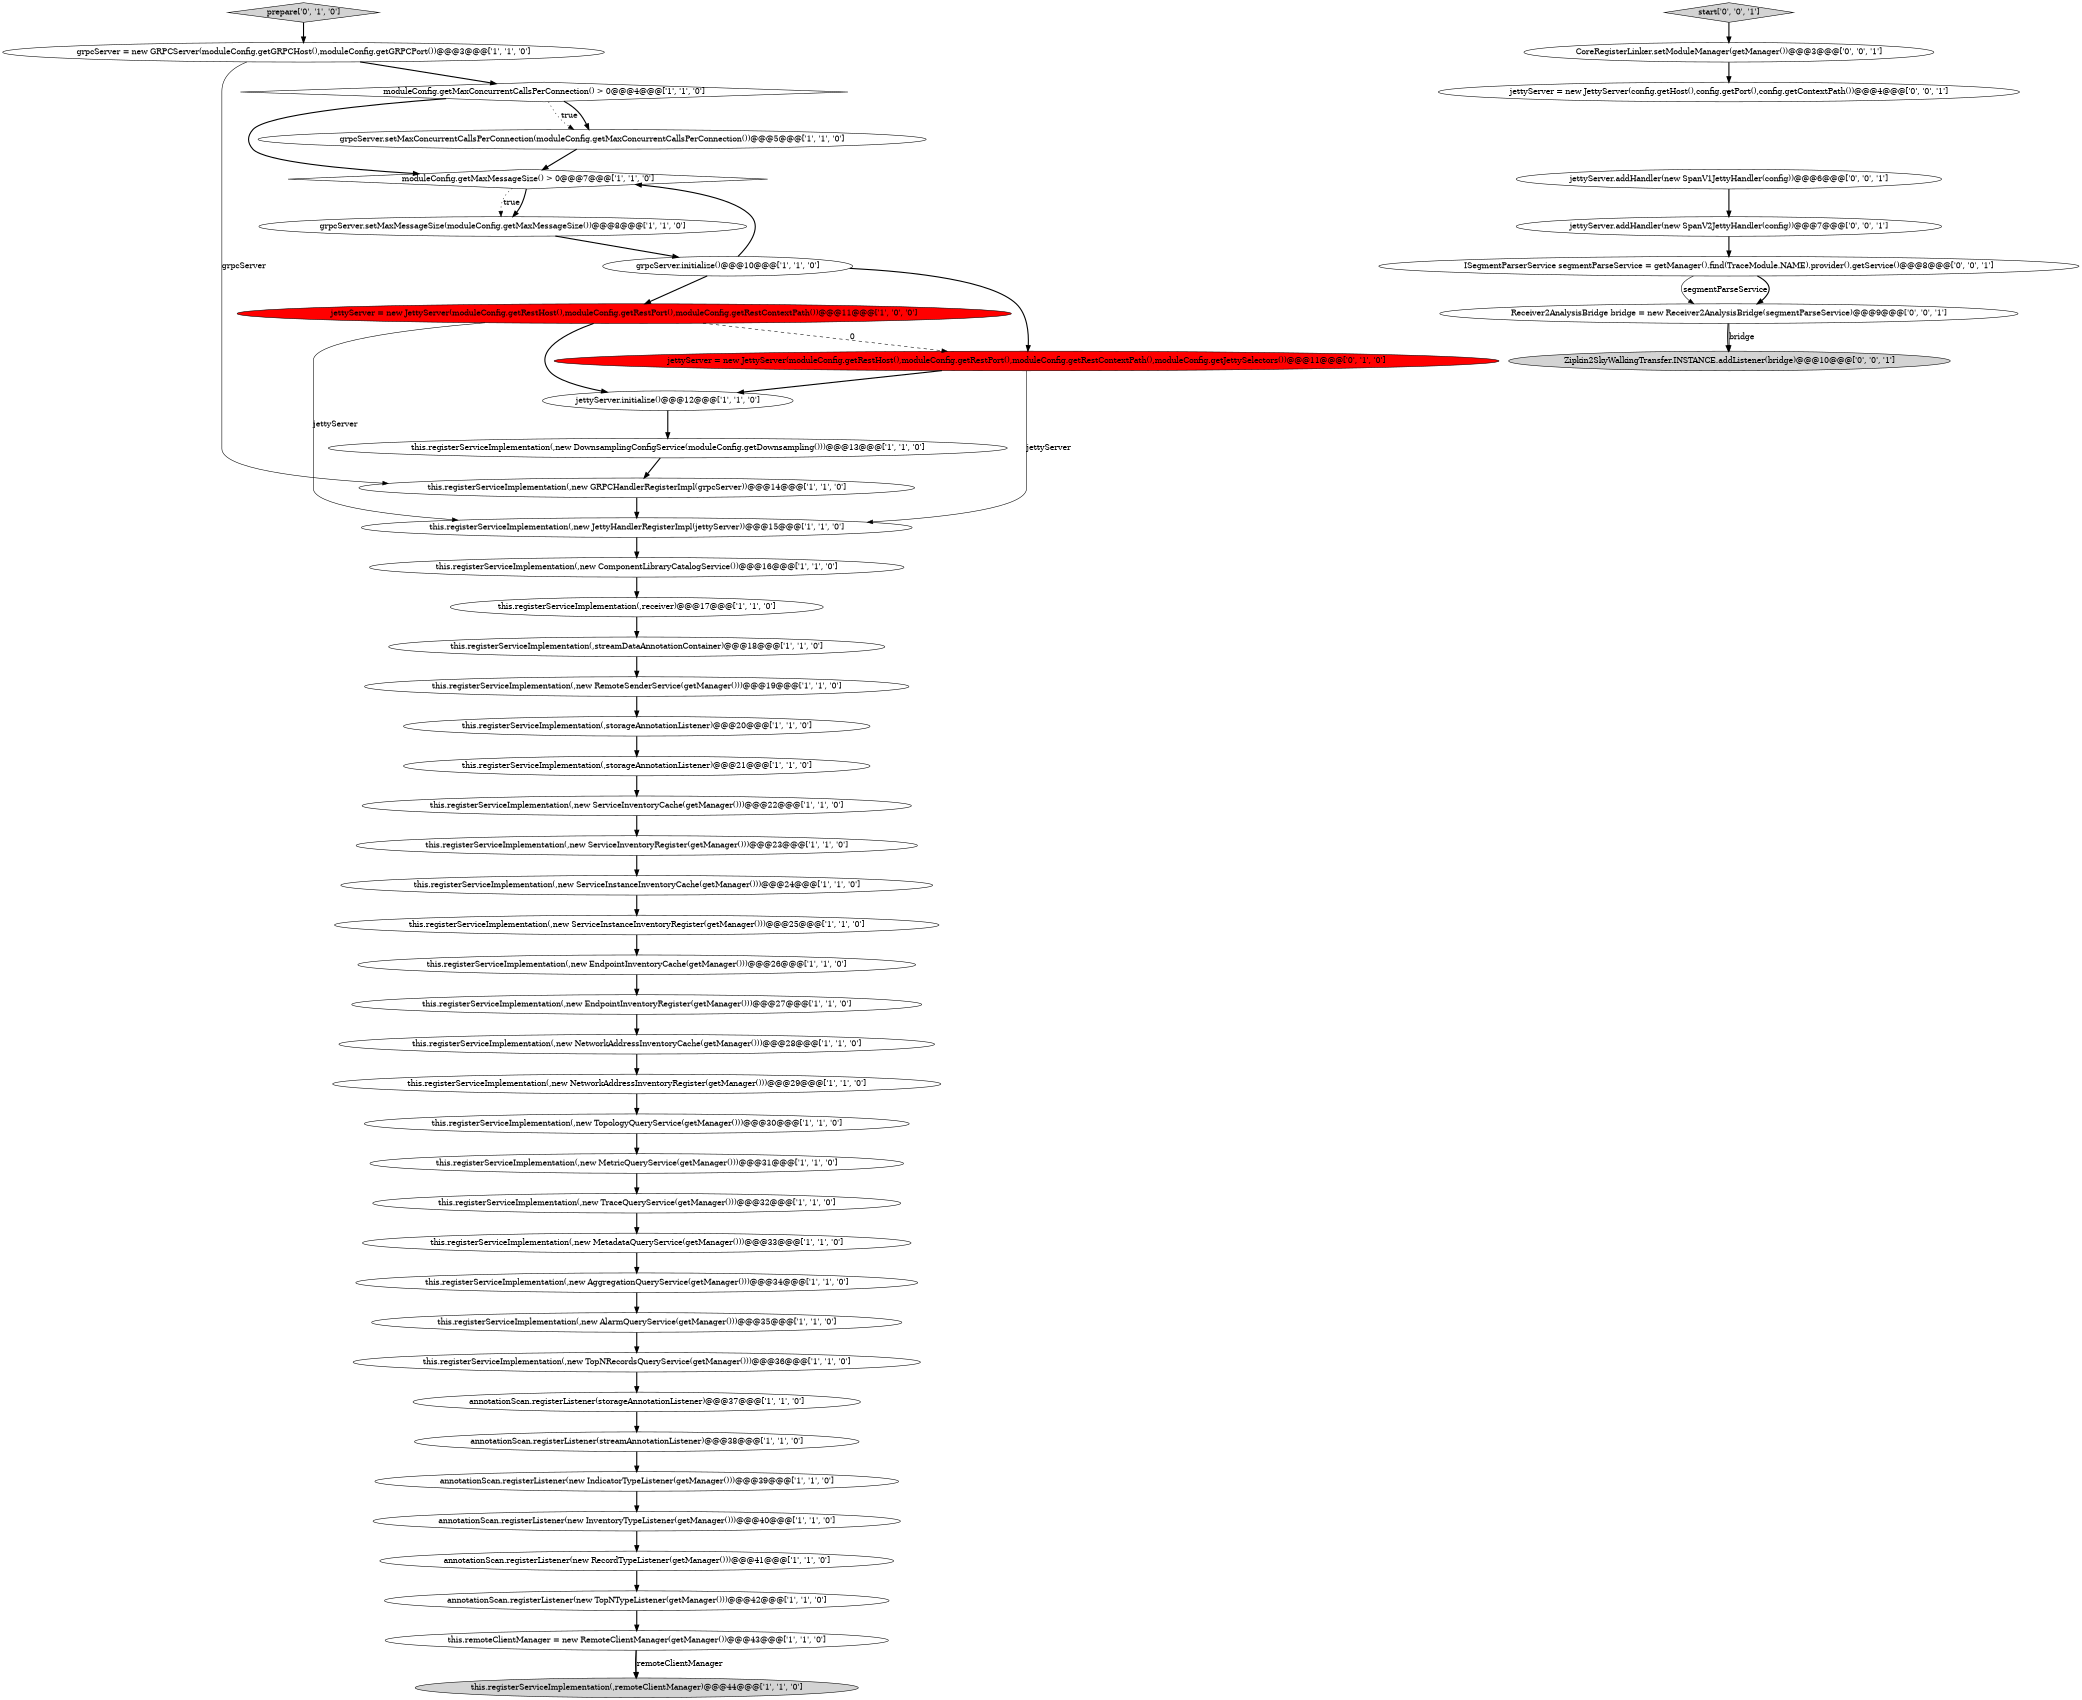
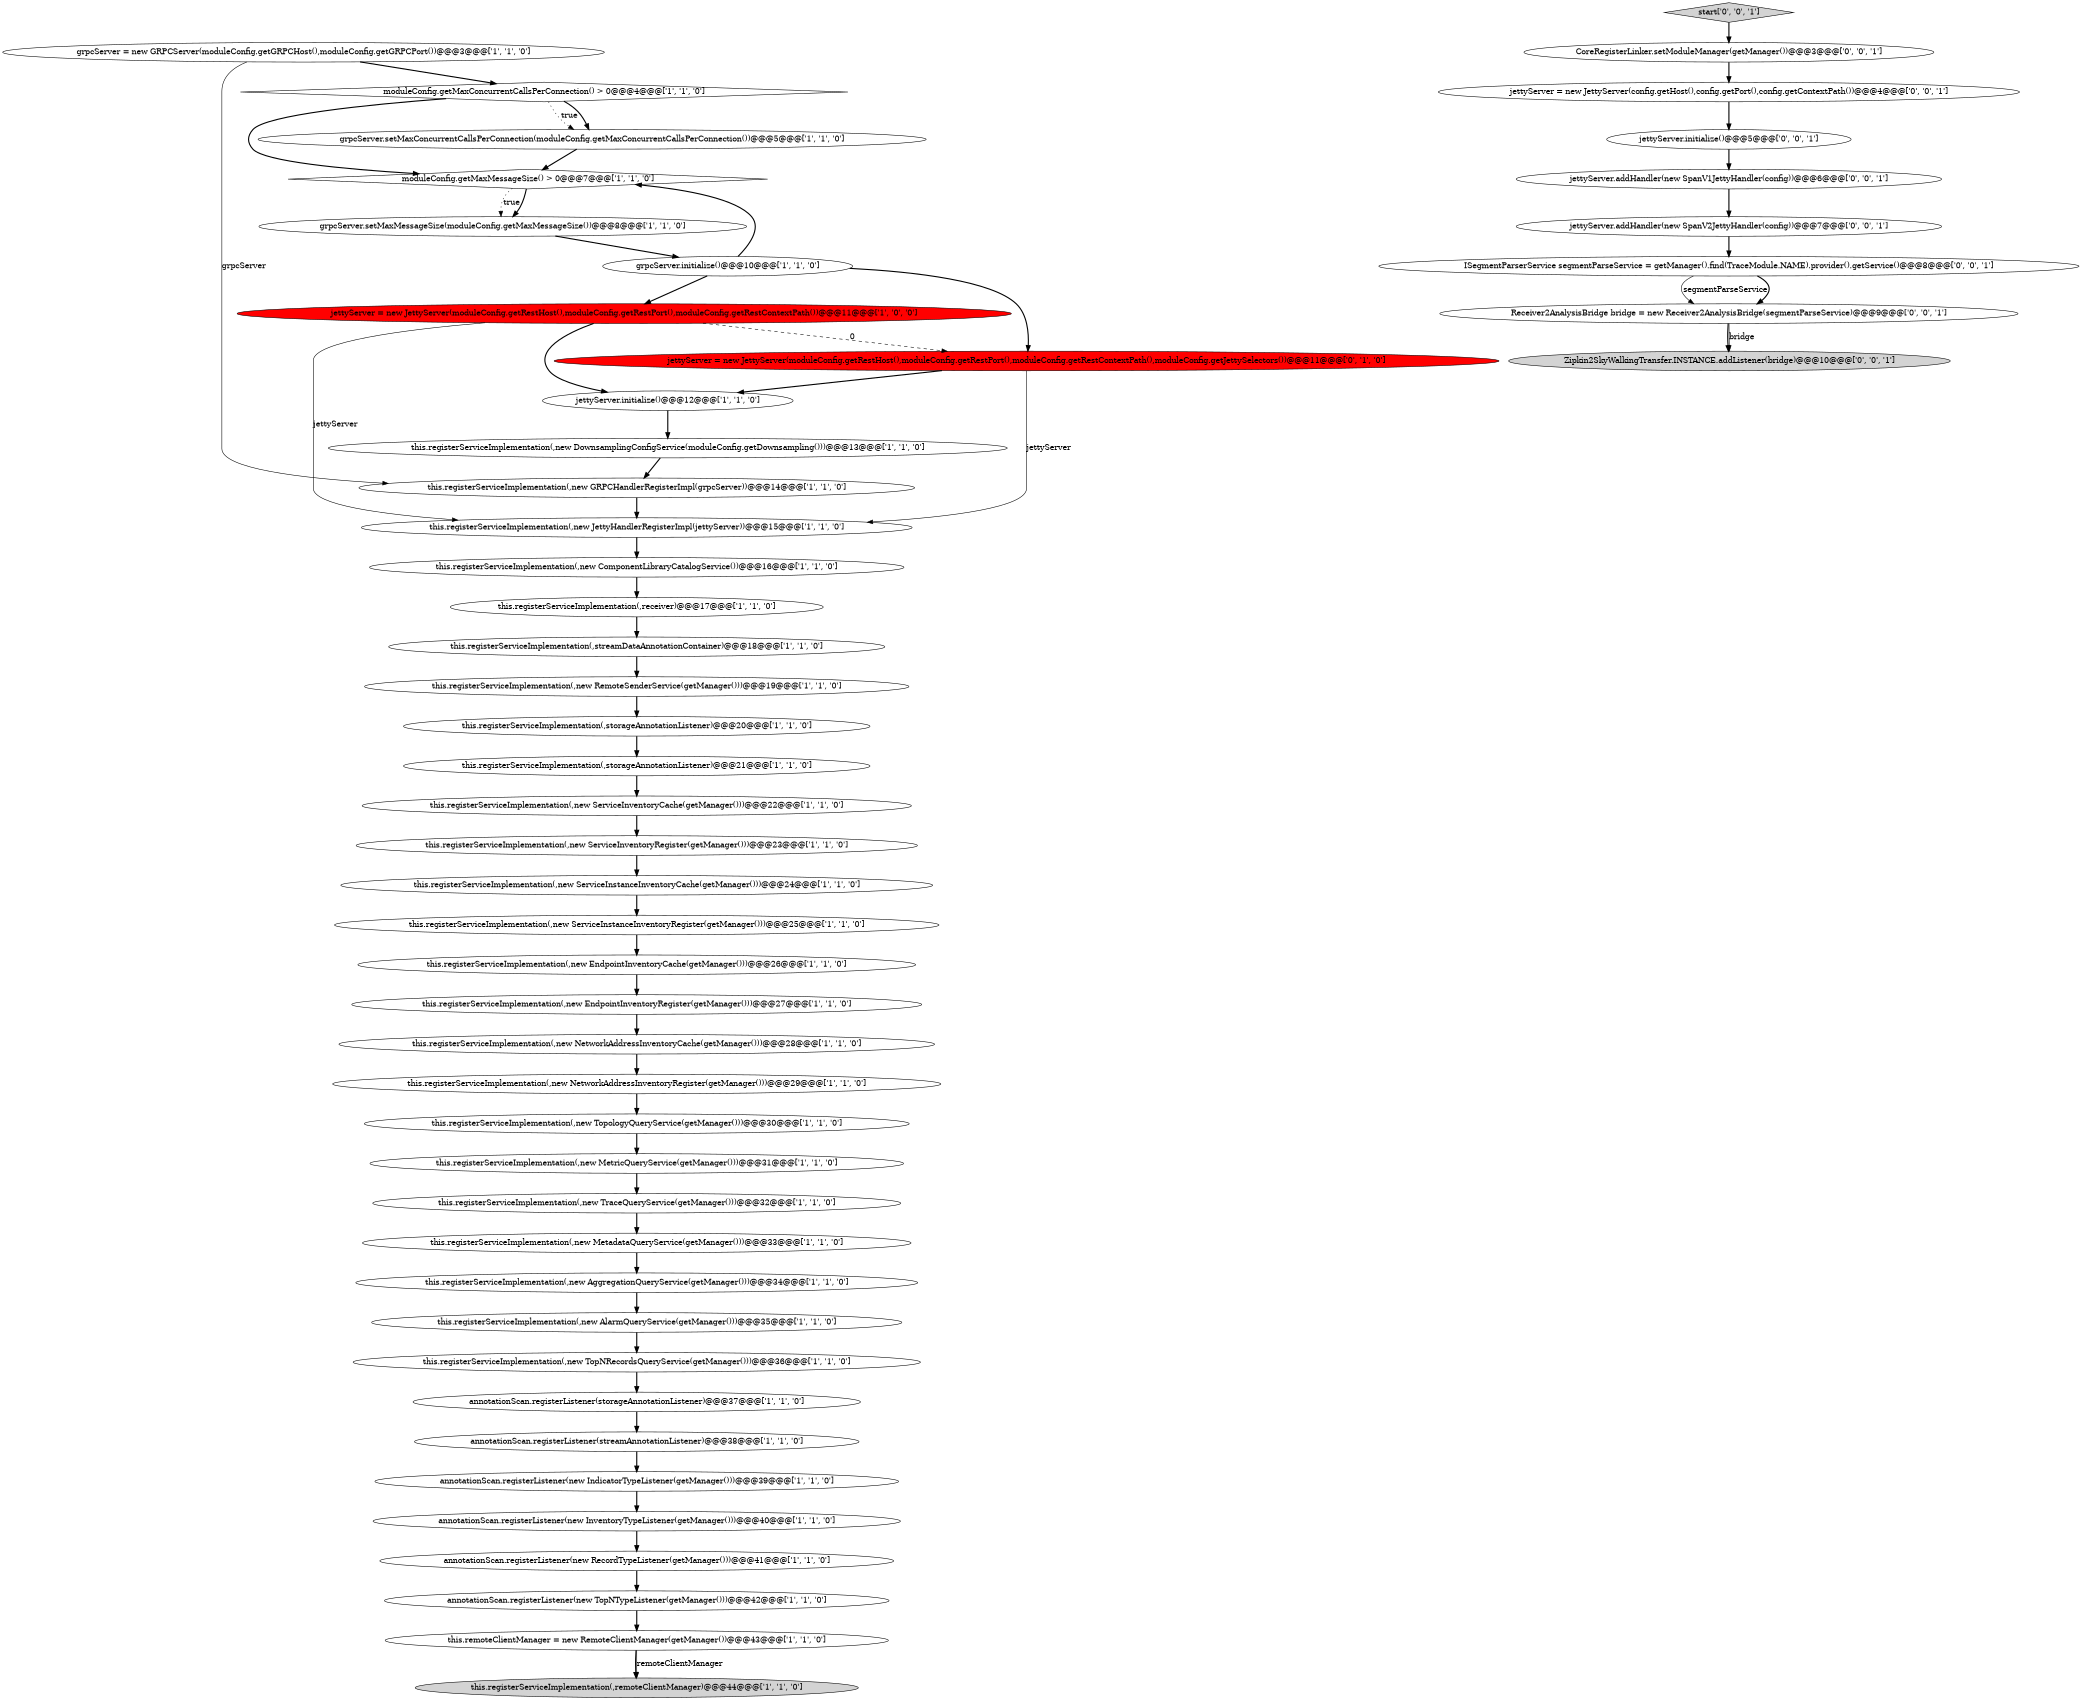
(304, 13) -> none
none -> (1729, 139)
